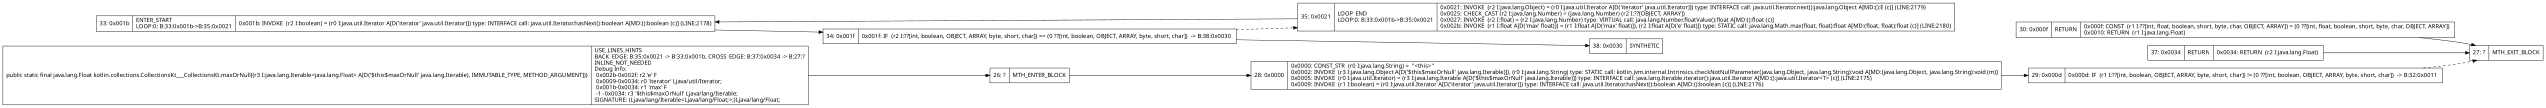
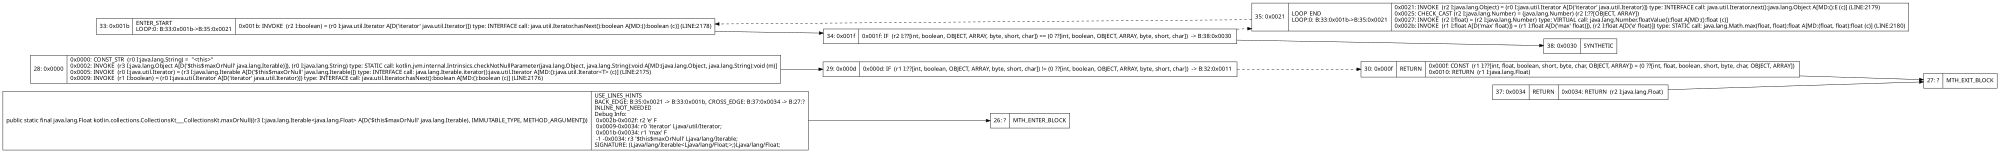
(1008, 20) -> (985, 22)
(2448, 65) -> (1297, 69)
(1158, 75) -> none
